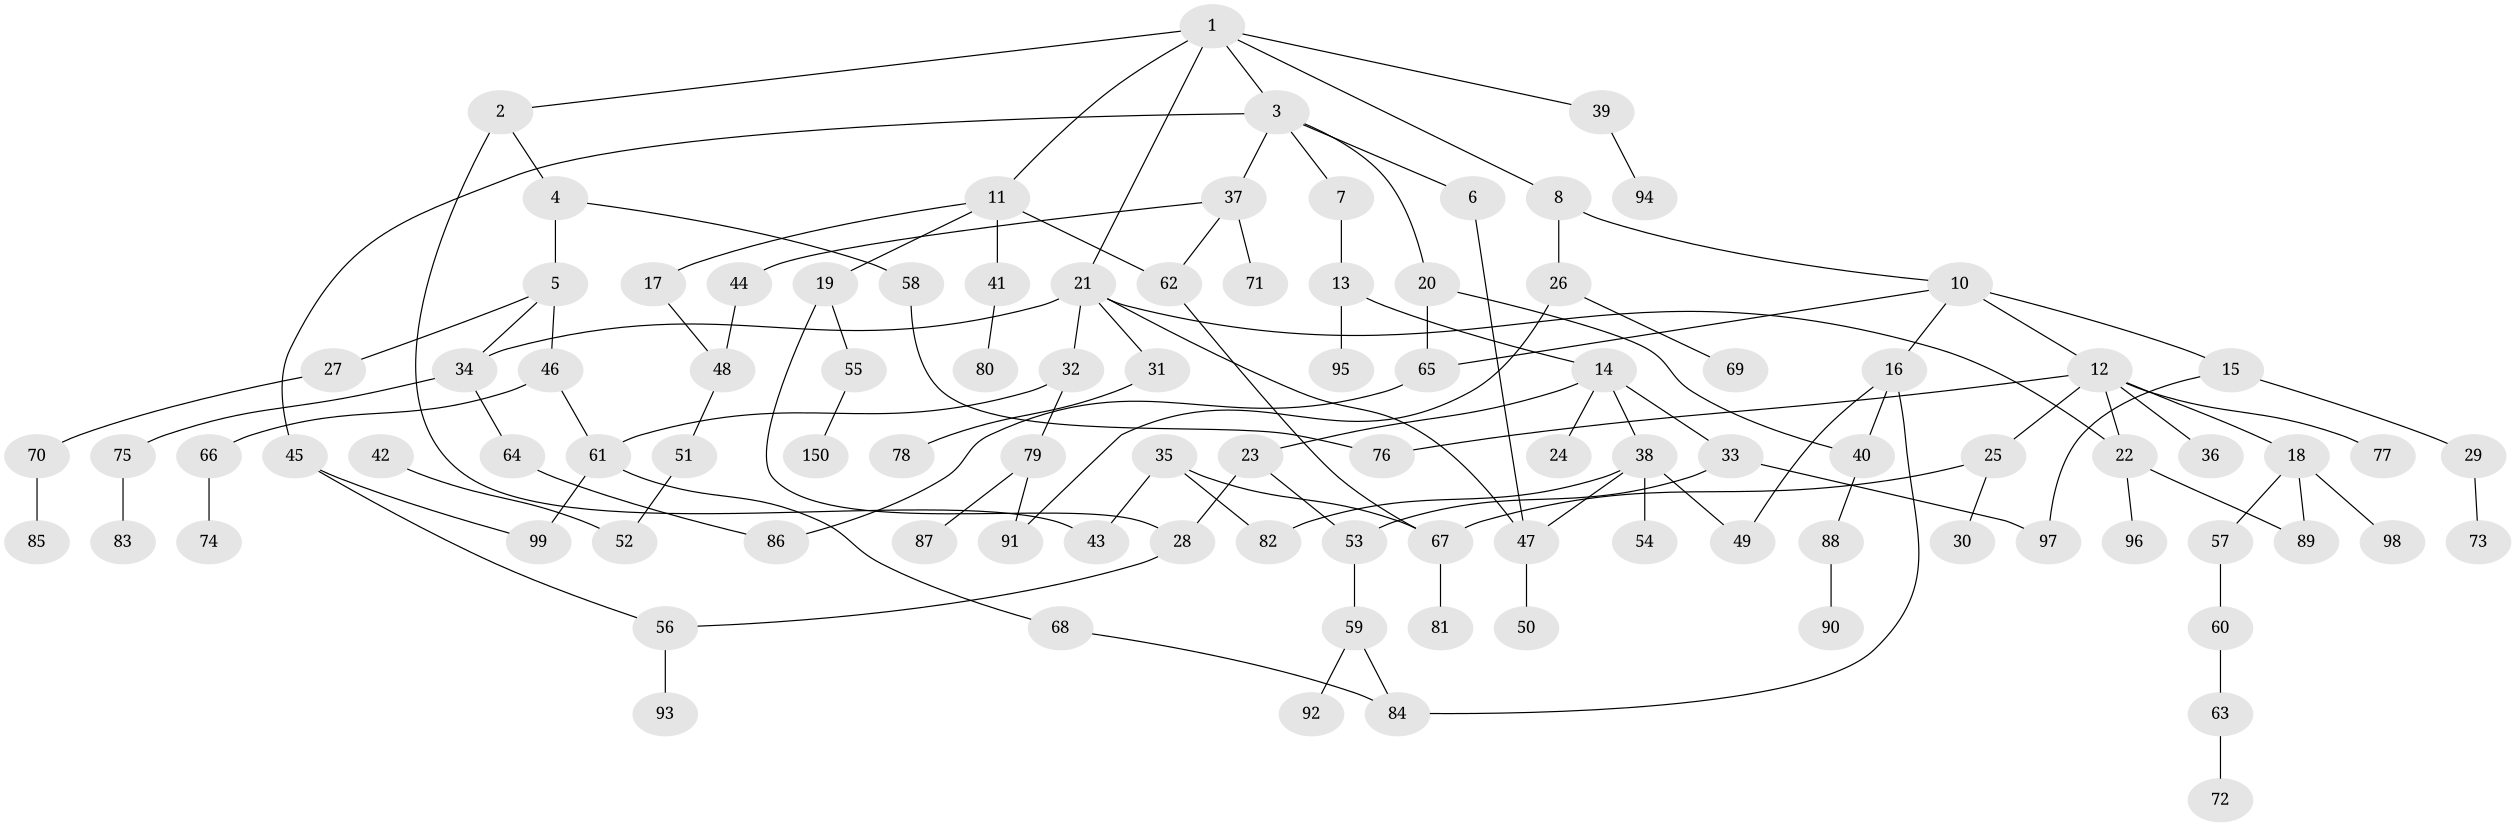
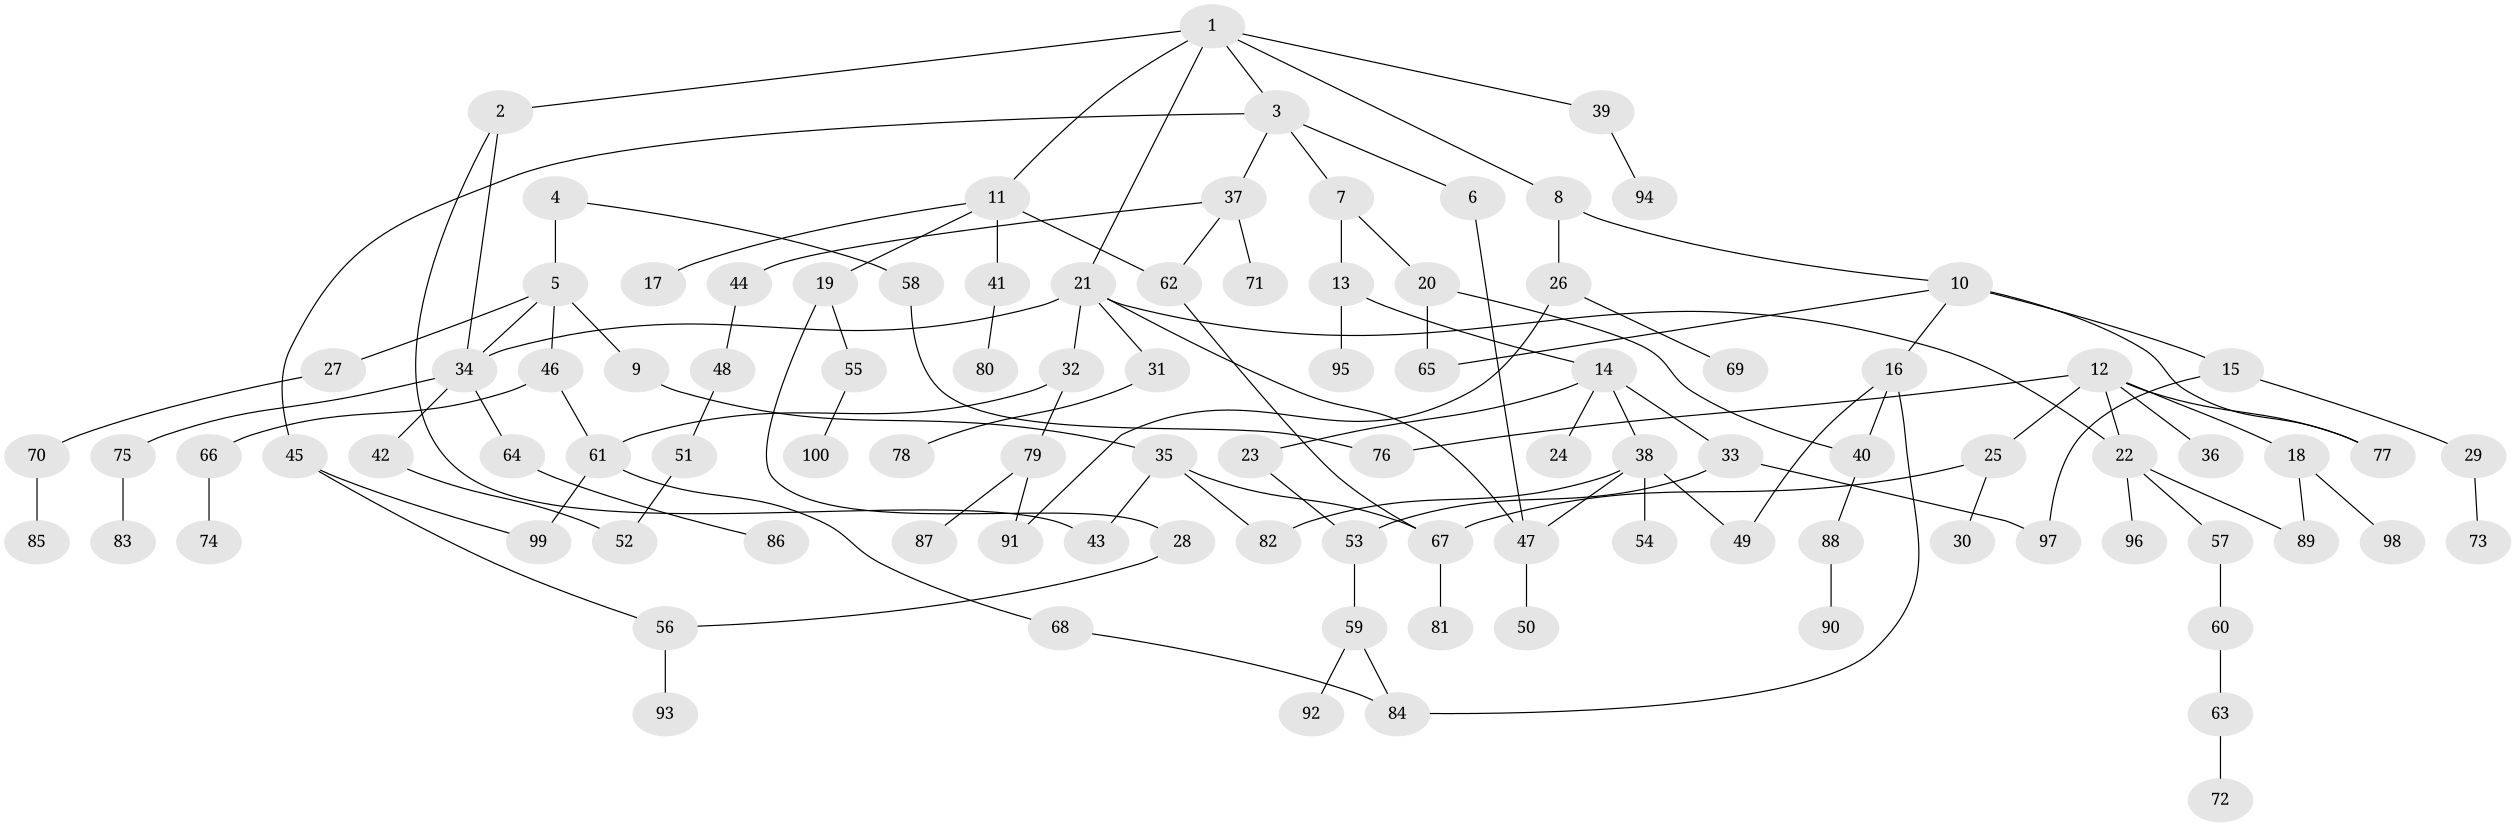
(528, 155) -> (483, 241)
(1384, 176) -> (1384, 241)
(2030, 327) -> (2170, 376)
(692, 332) -> none
none -> (637, 370)
(1105, 403) -> none
none -> (417, 419)
(816, 456) -> (816, 456)
(1221, 493) -> none
(2259, 499) -> (2173, 499)
